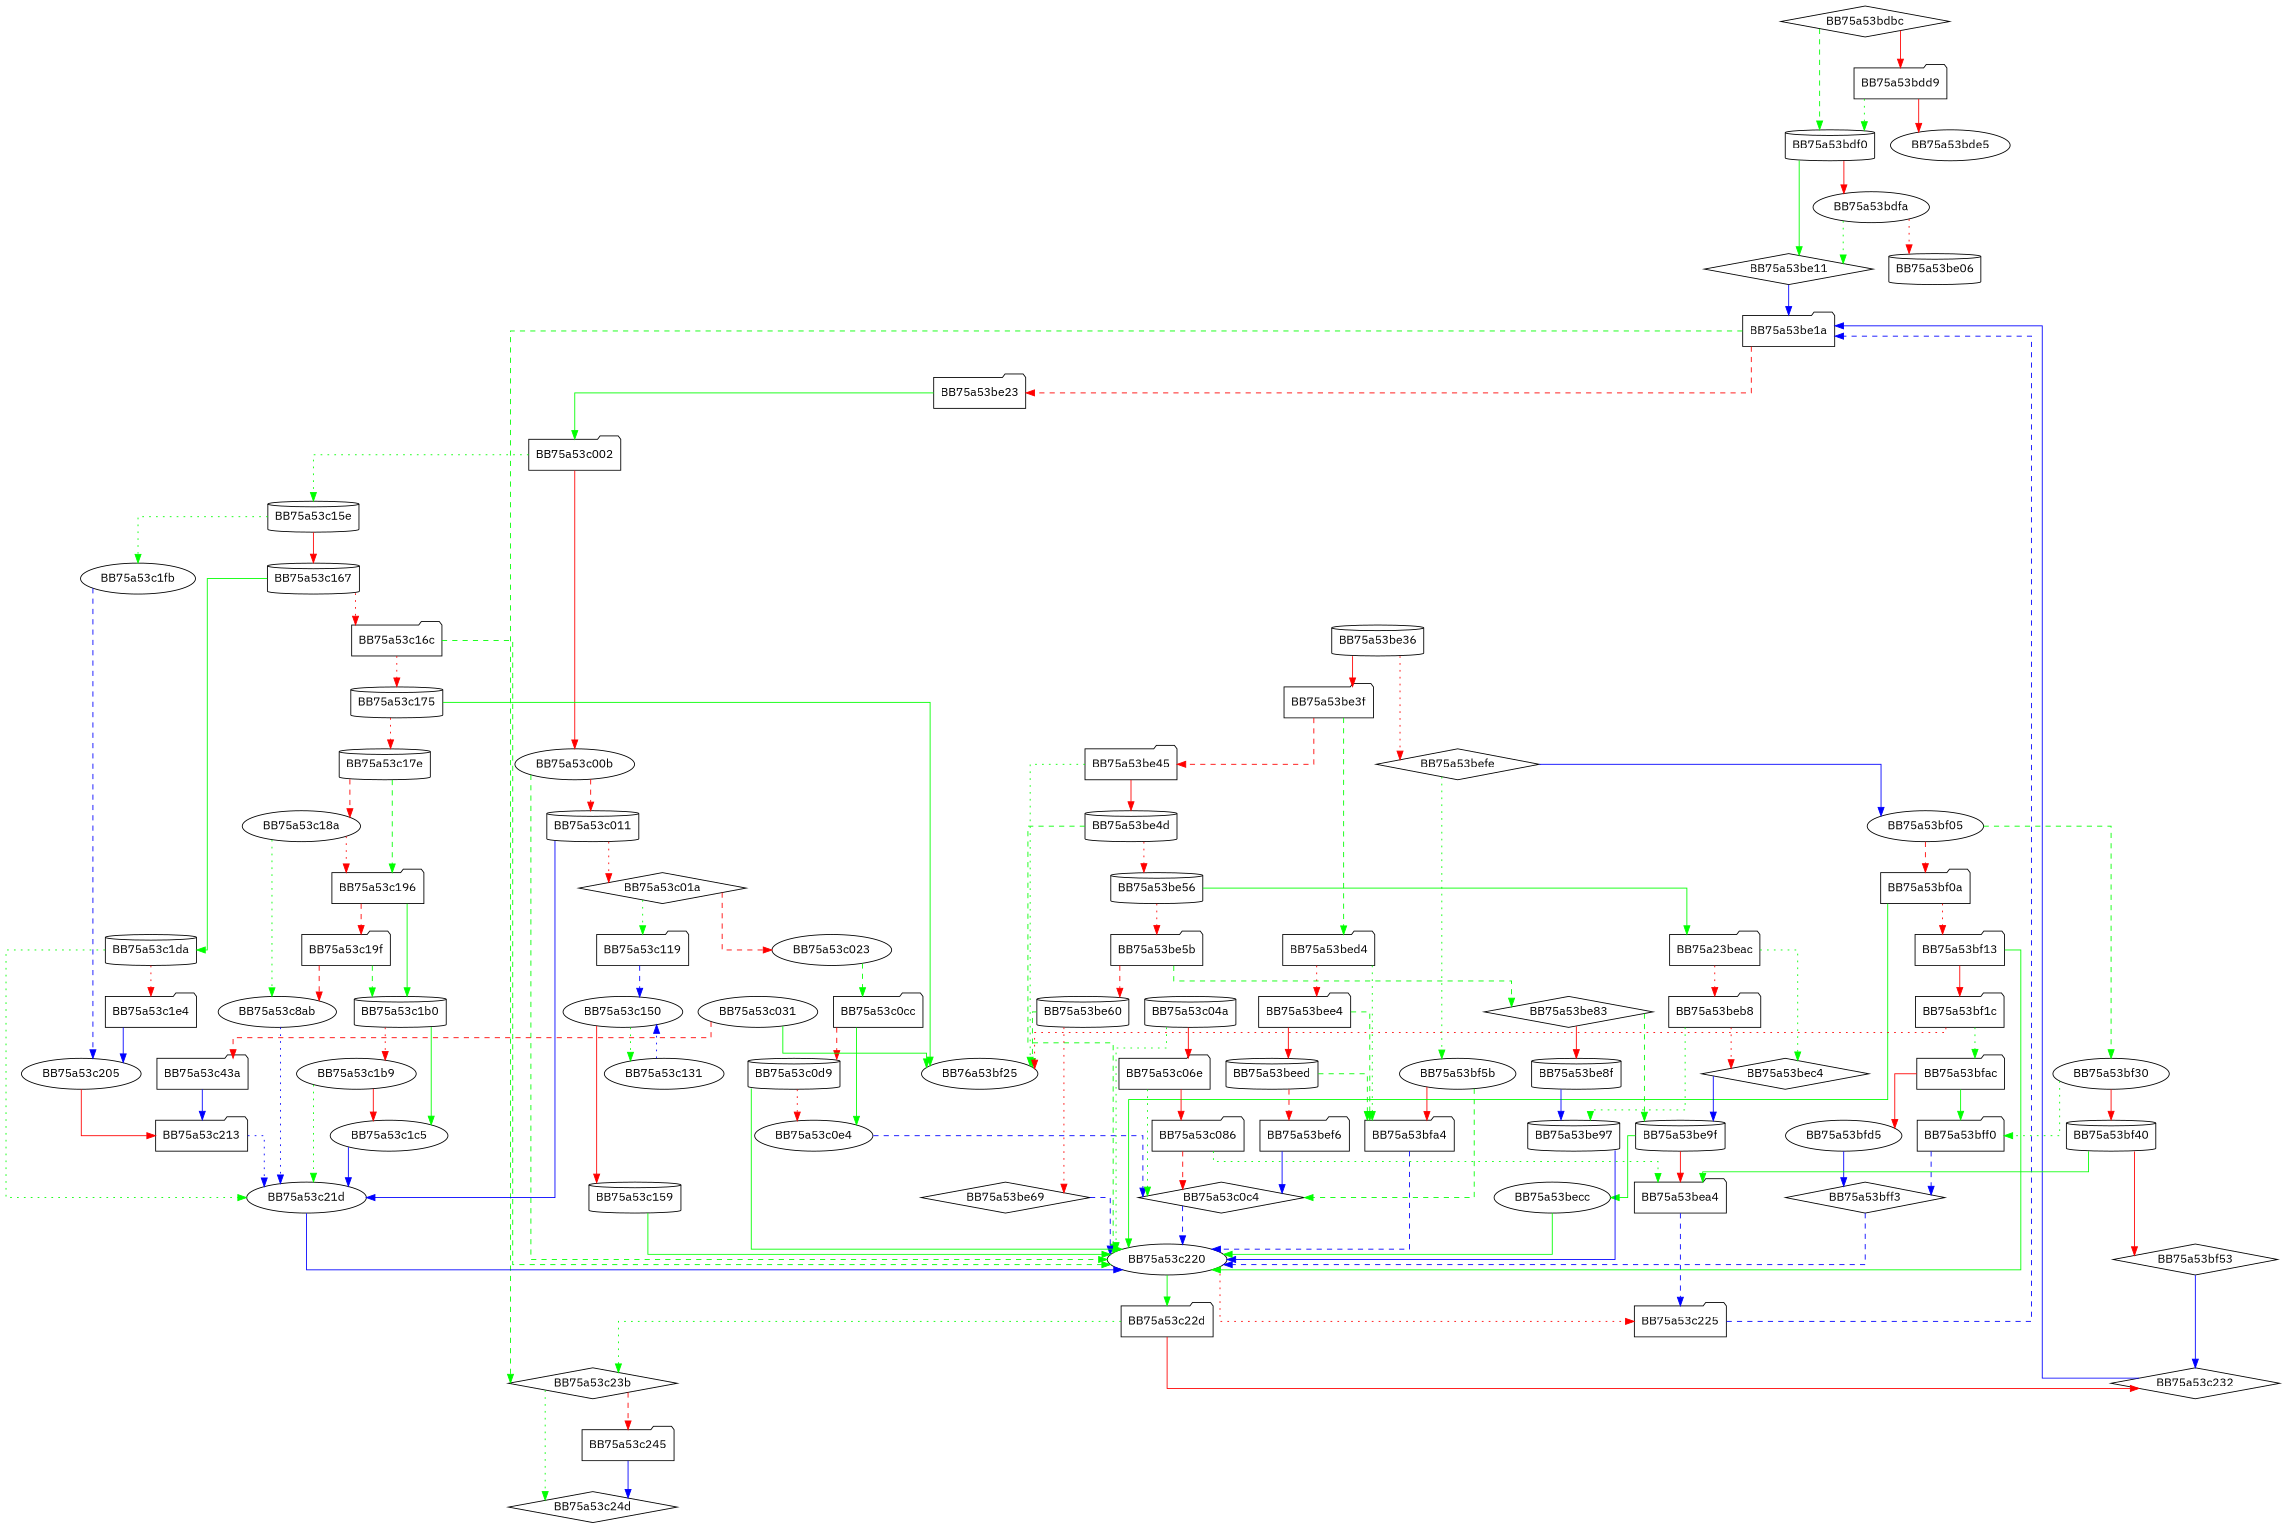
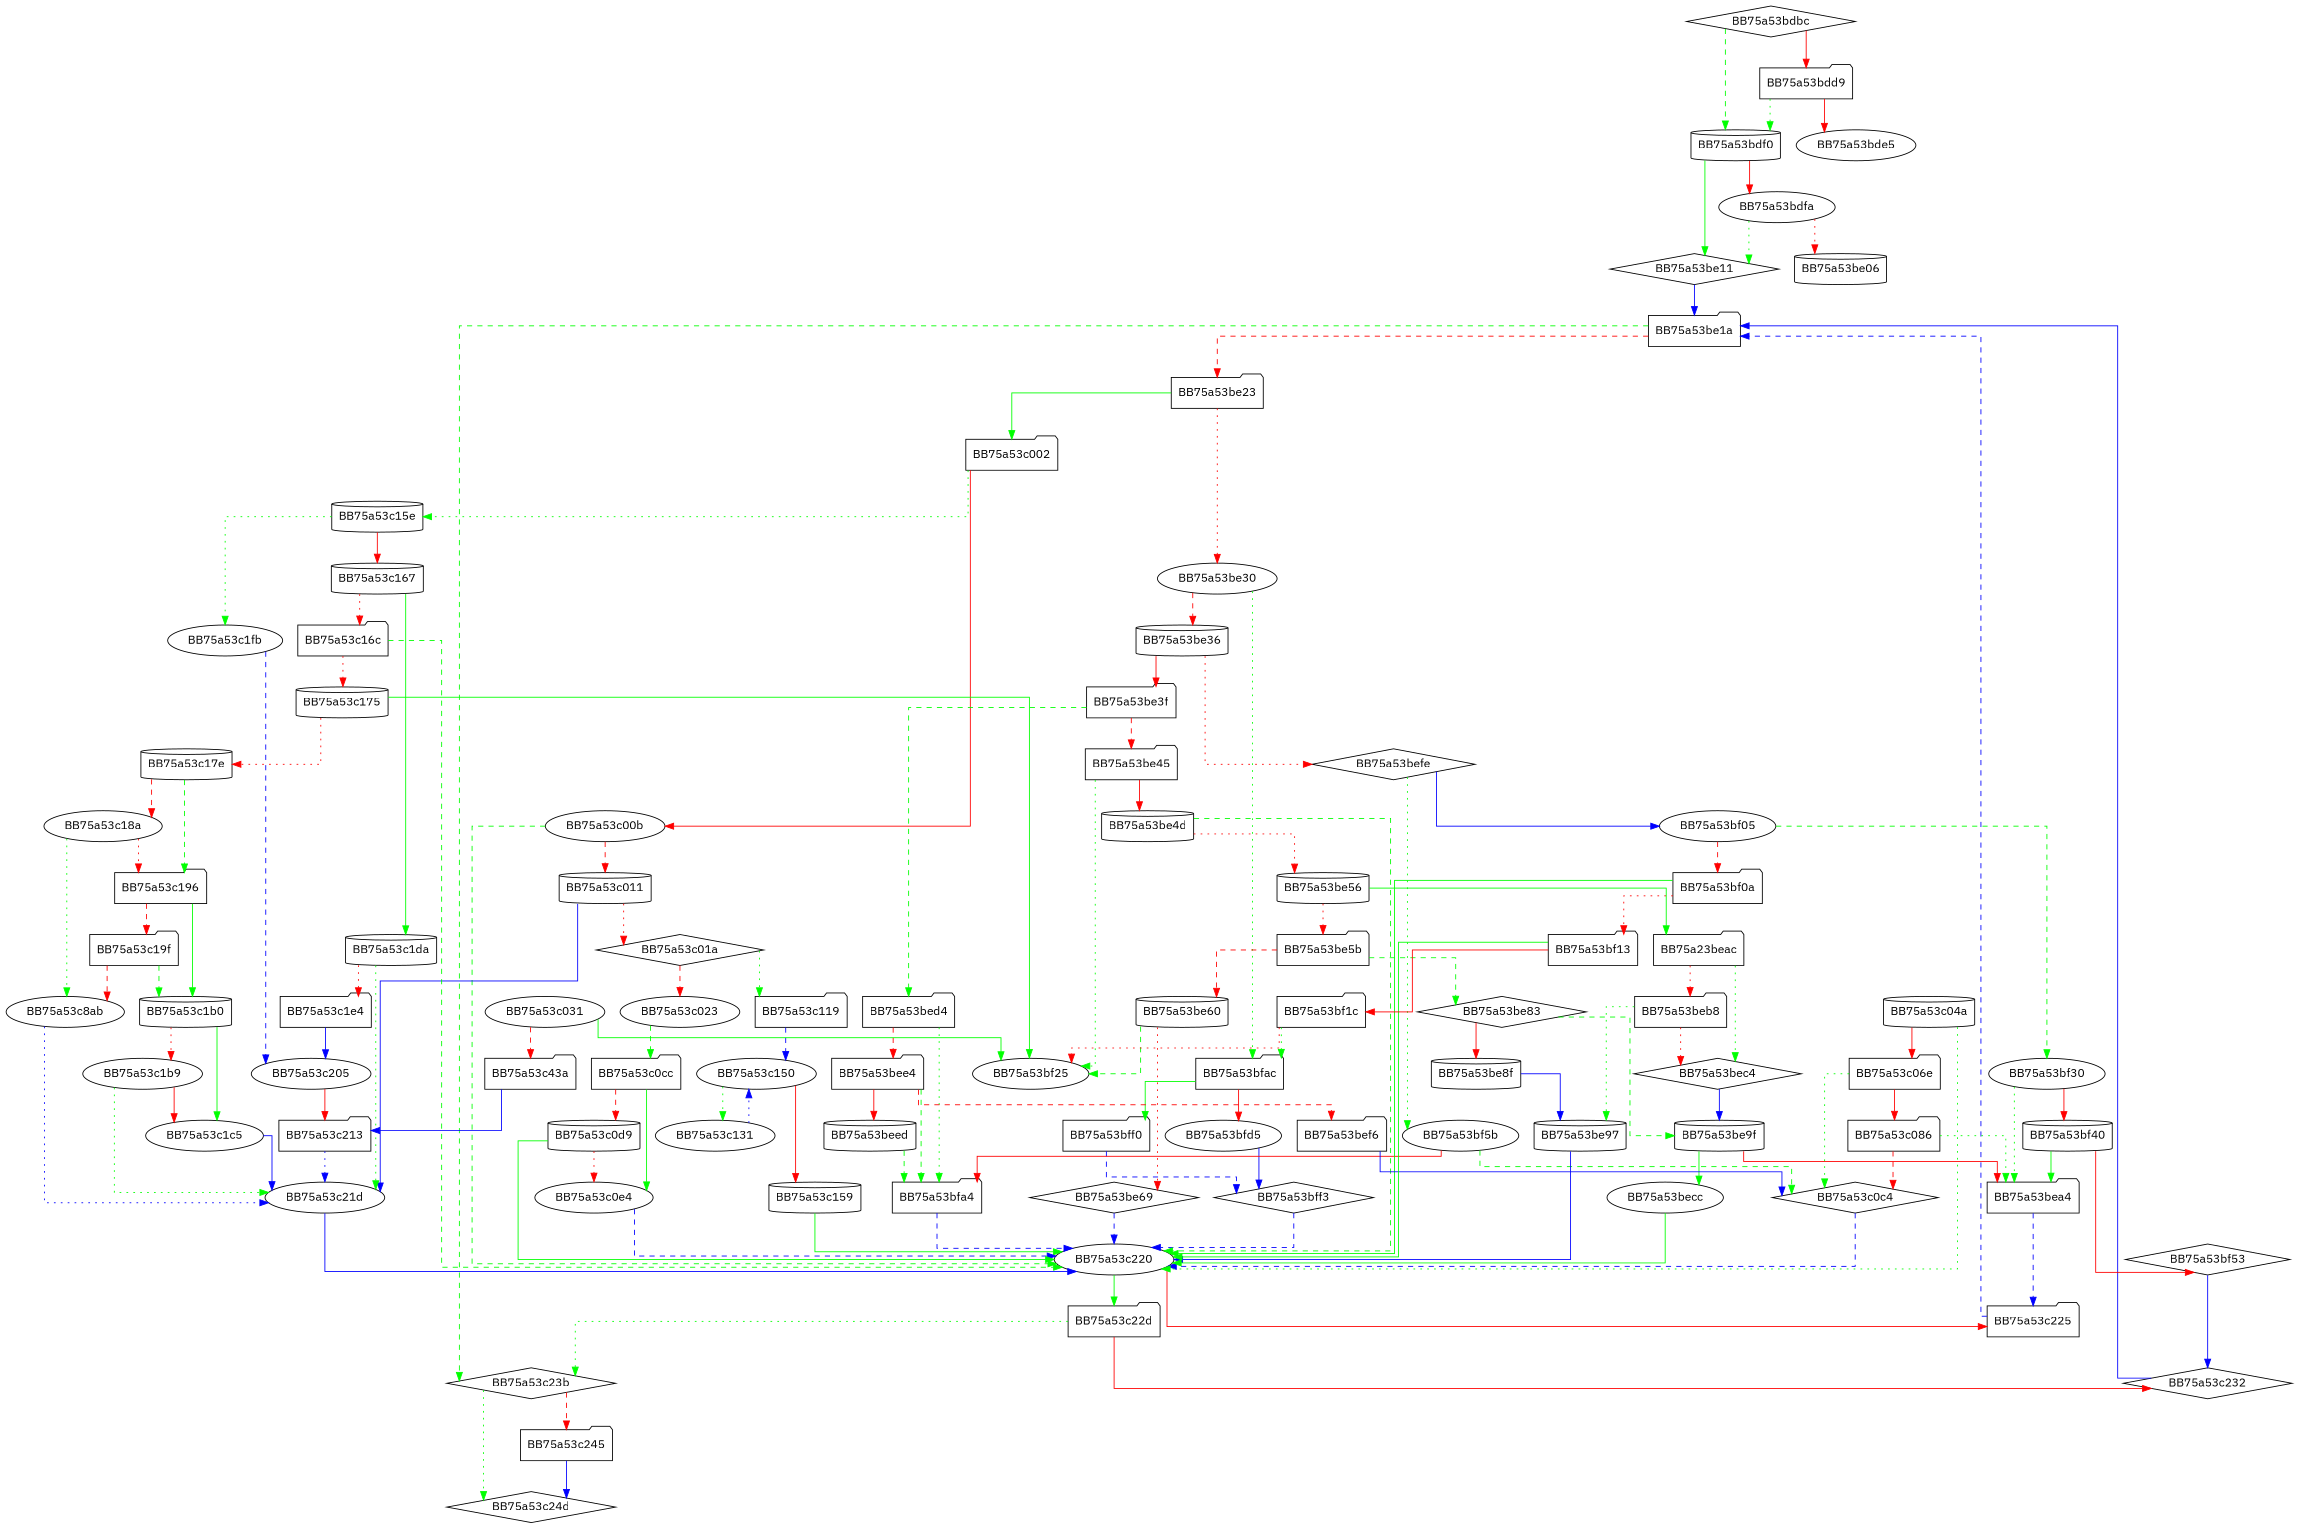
none -> (1217, 579)
(1317, 975) -> (893, 1043)
(980, 1074) -> (1031, 1074)
(1289, 1105) -> (1121, 1105)
(2060, 1132) -> (2014, 1130)
(1034, 1136) -> (817, 1256)
(1395, 1321) -> (1543, 1327)
